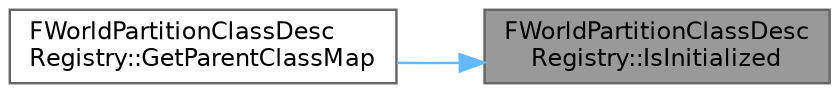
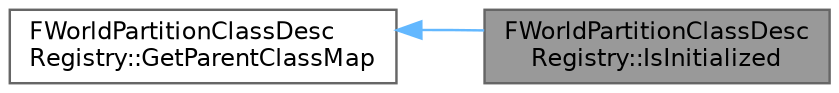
(428, 63) -> (453, 30)
